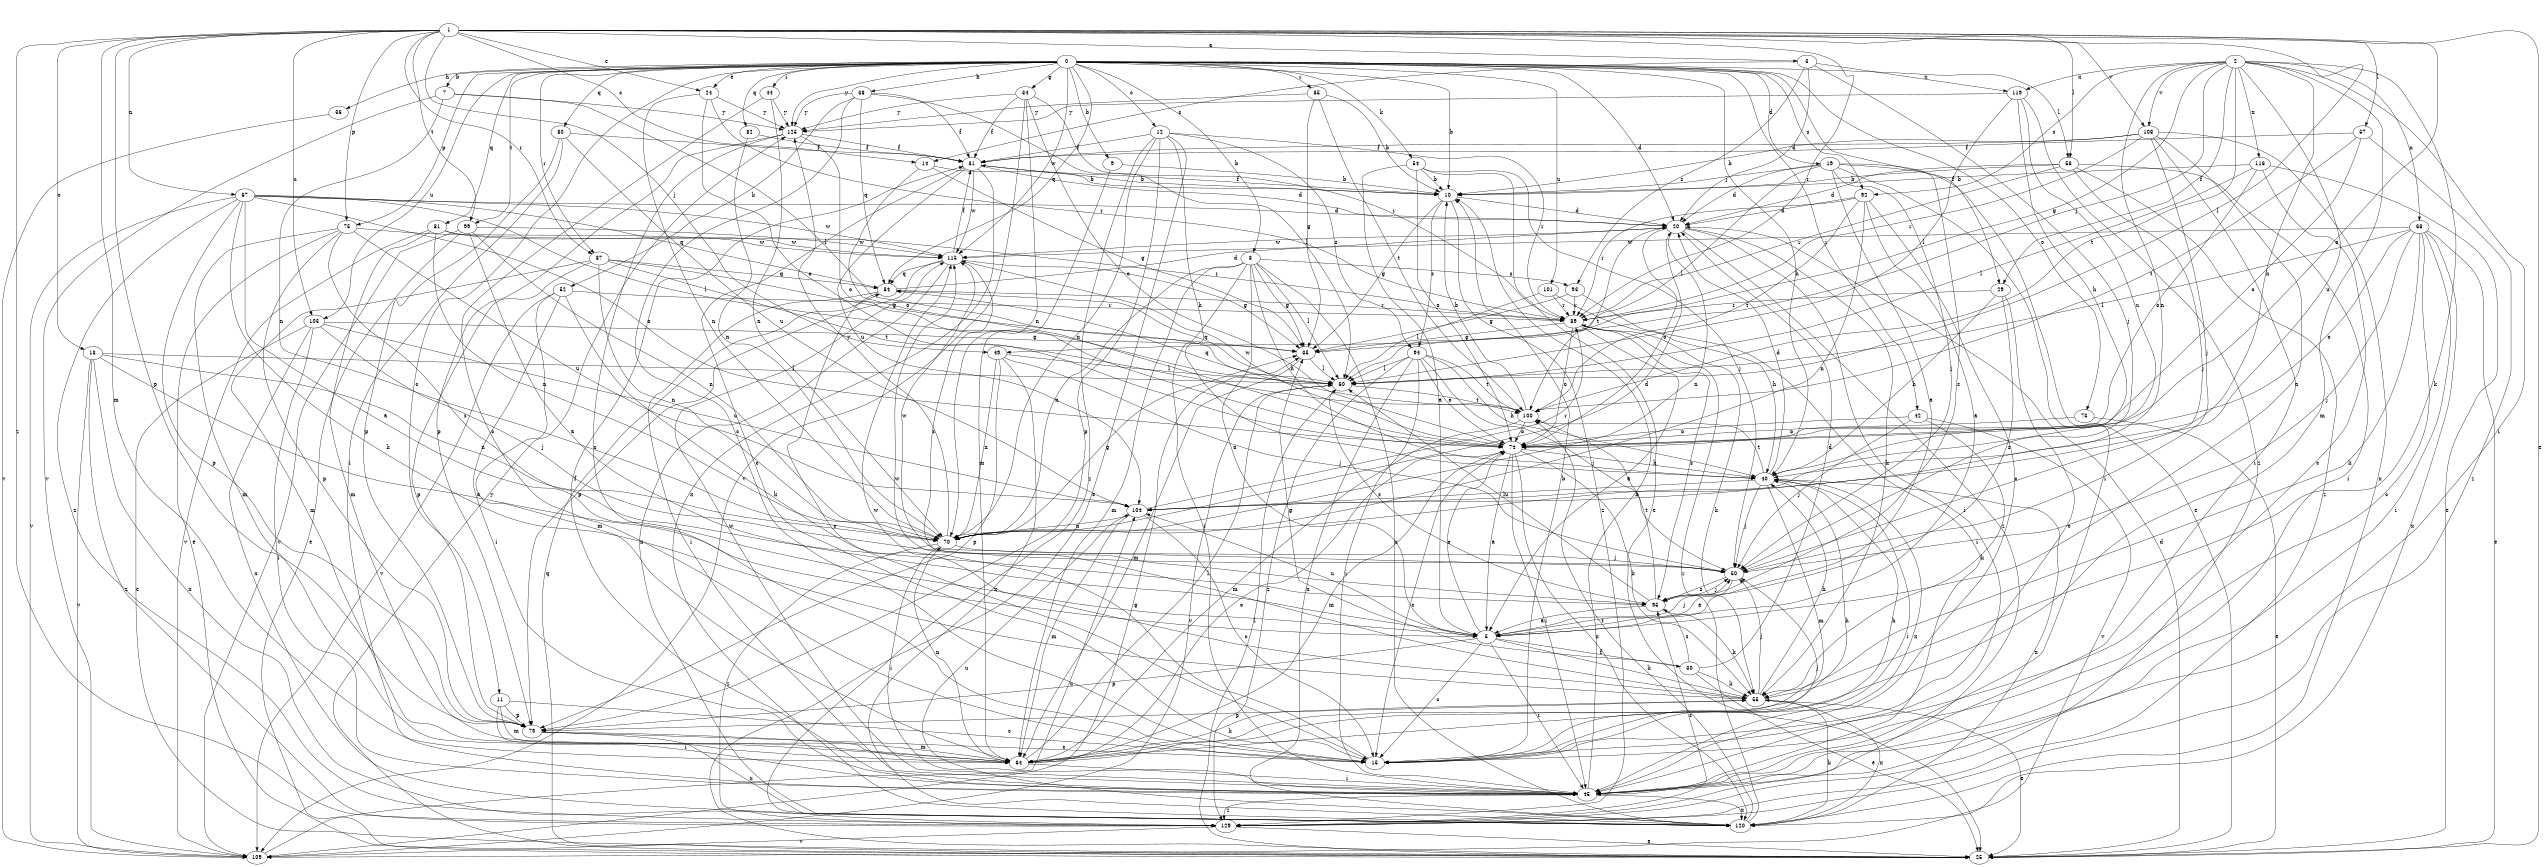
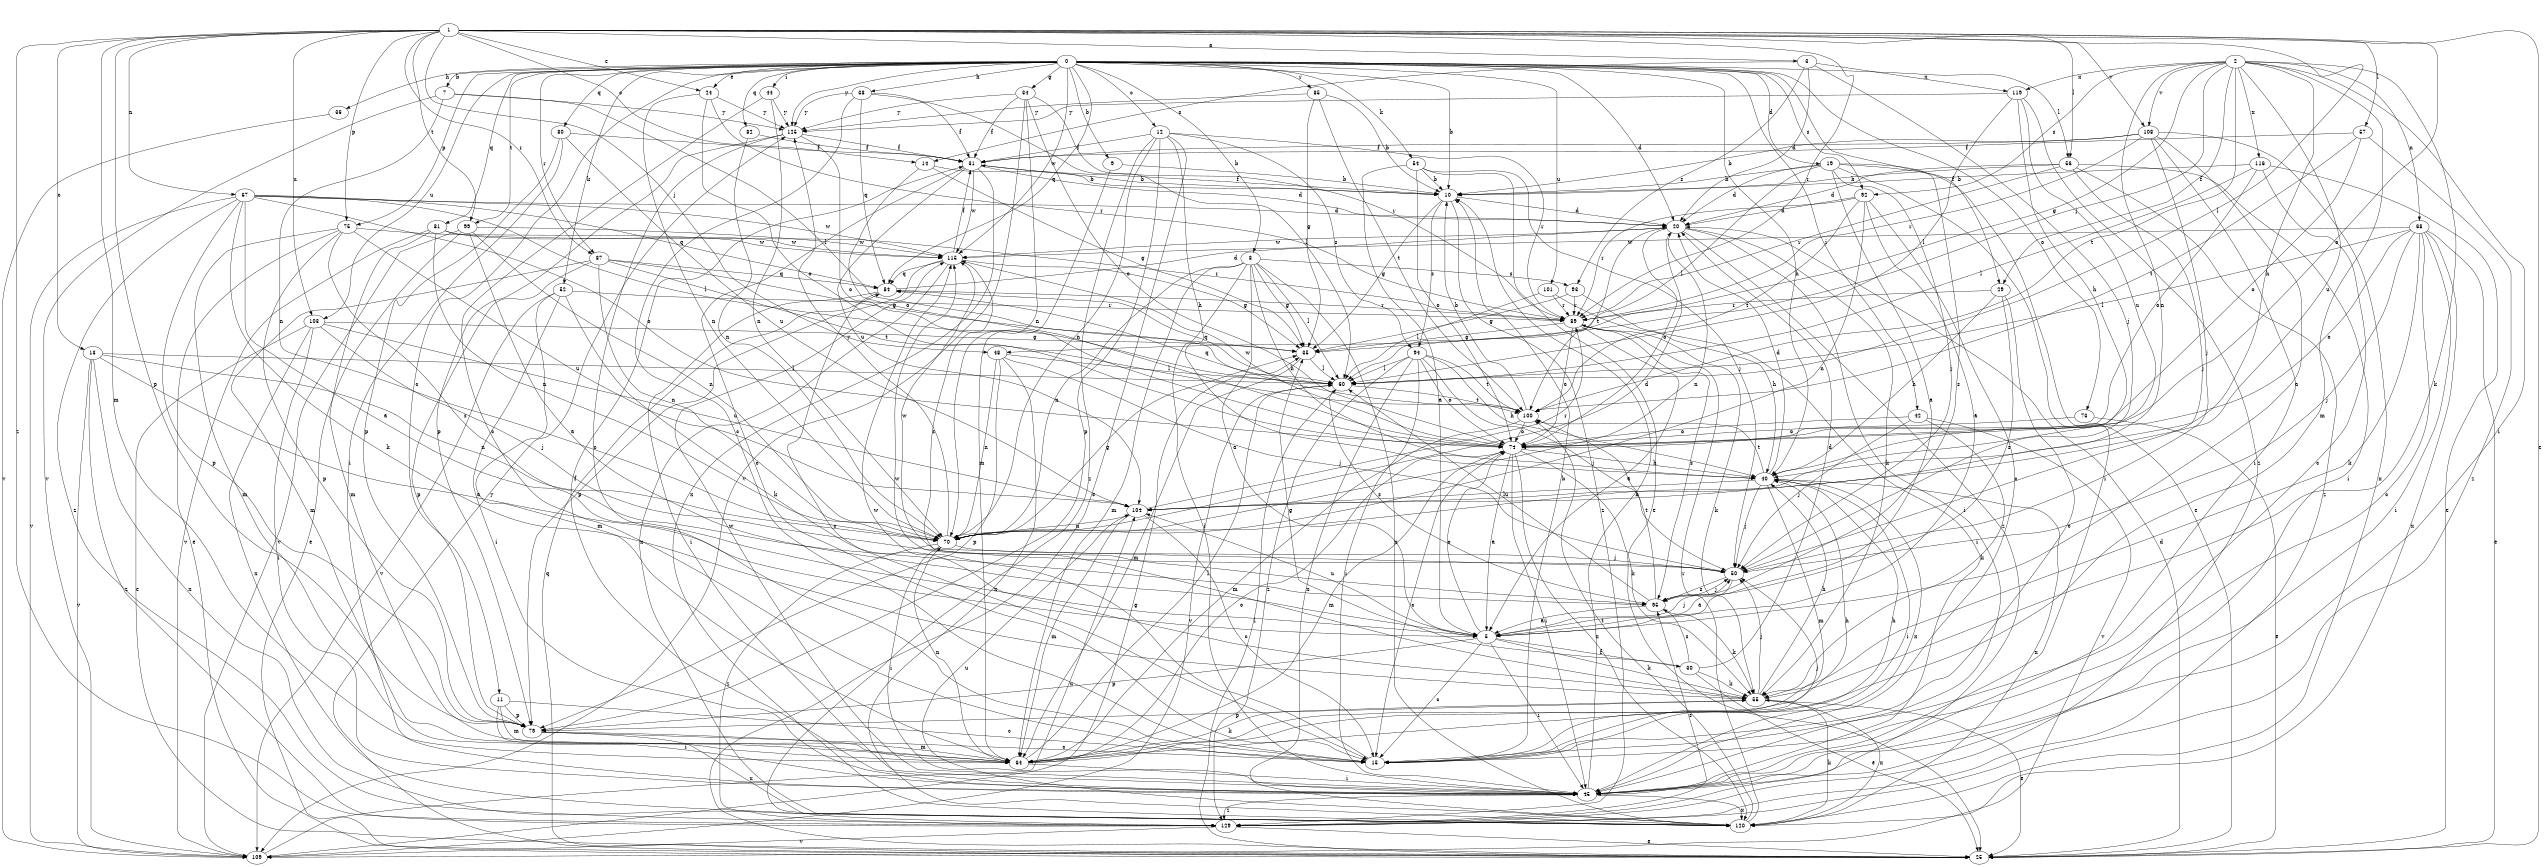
(1727, 180) -> (1727, 180)
(732, 201) -> (706, 75)
(997, 353) -> (997, 353)
